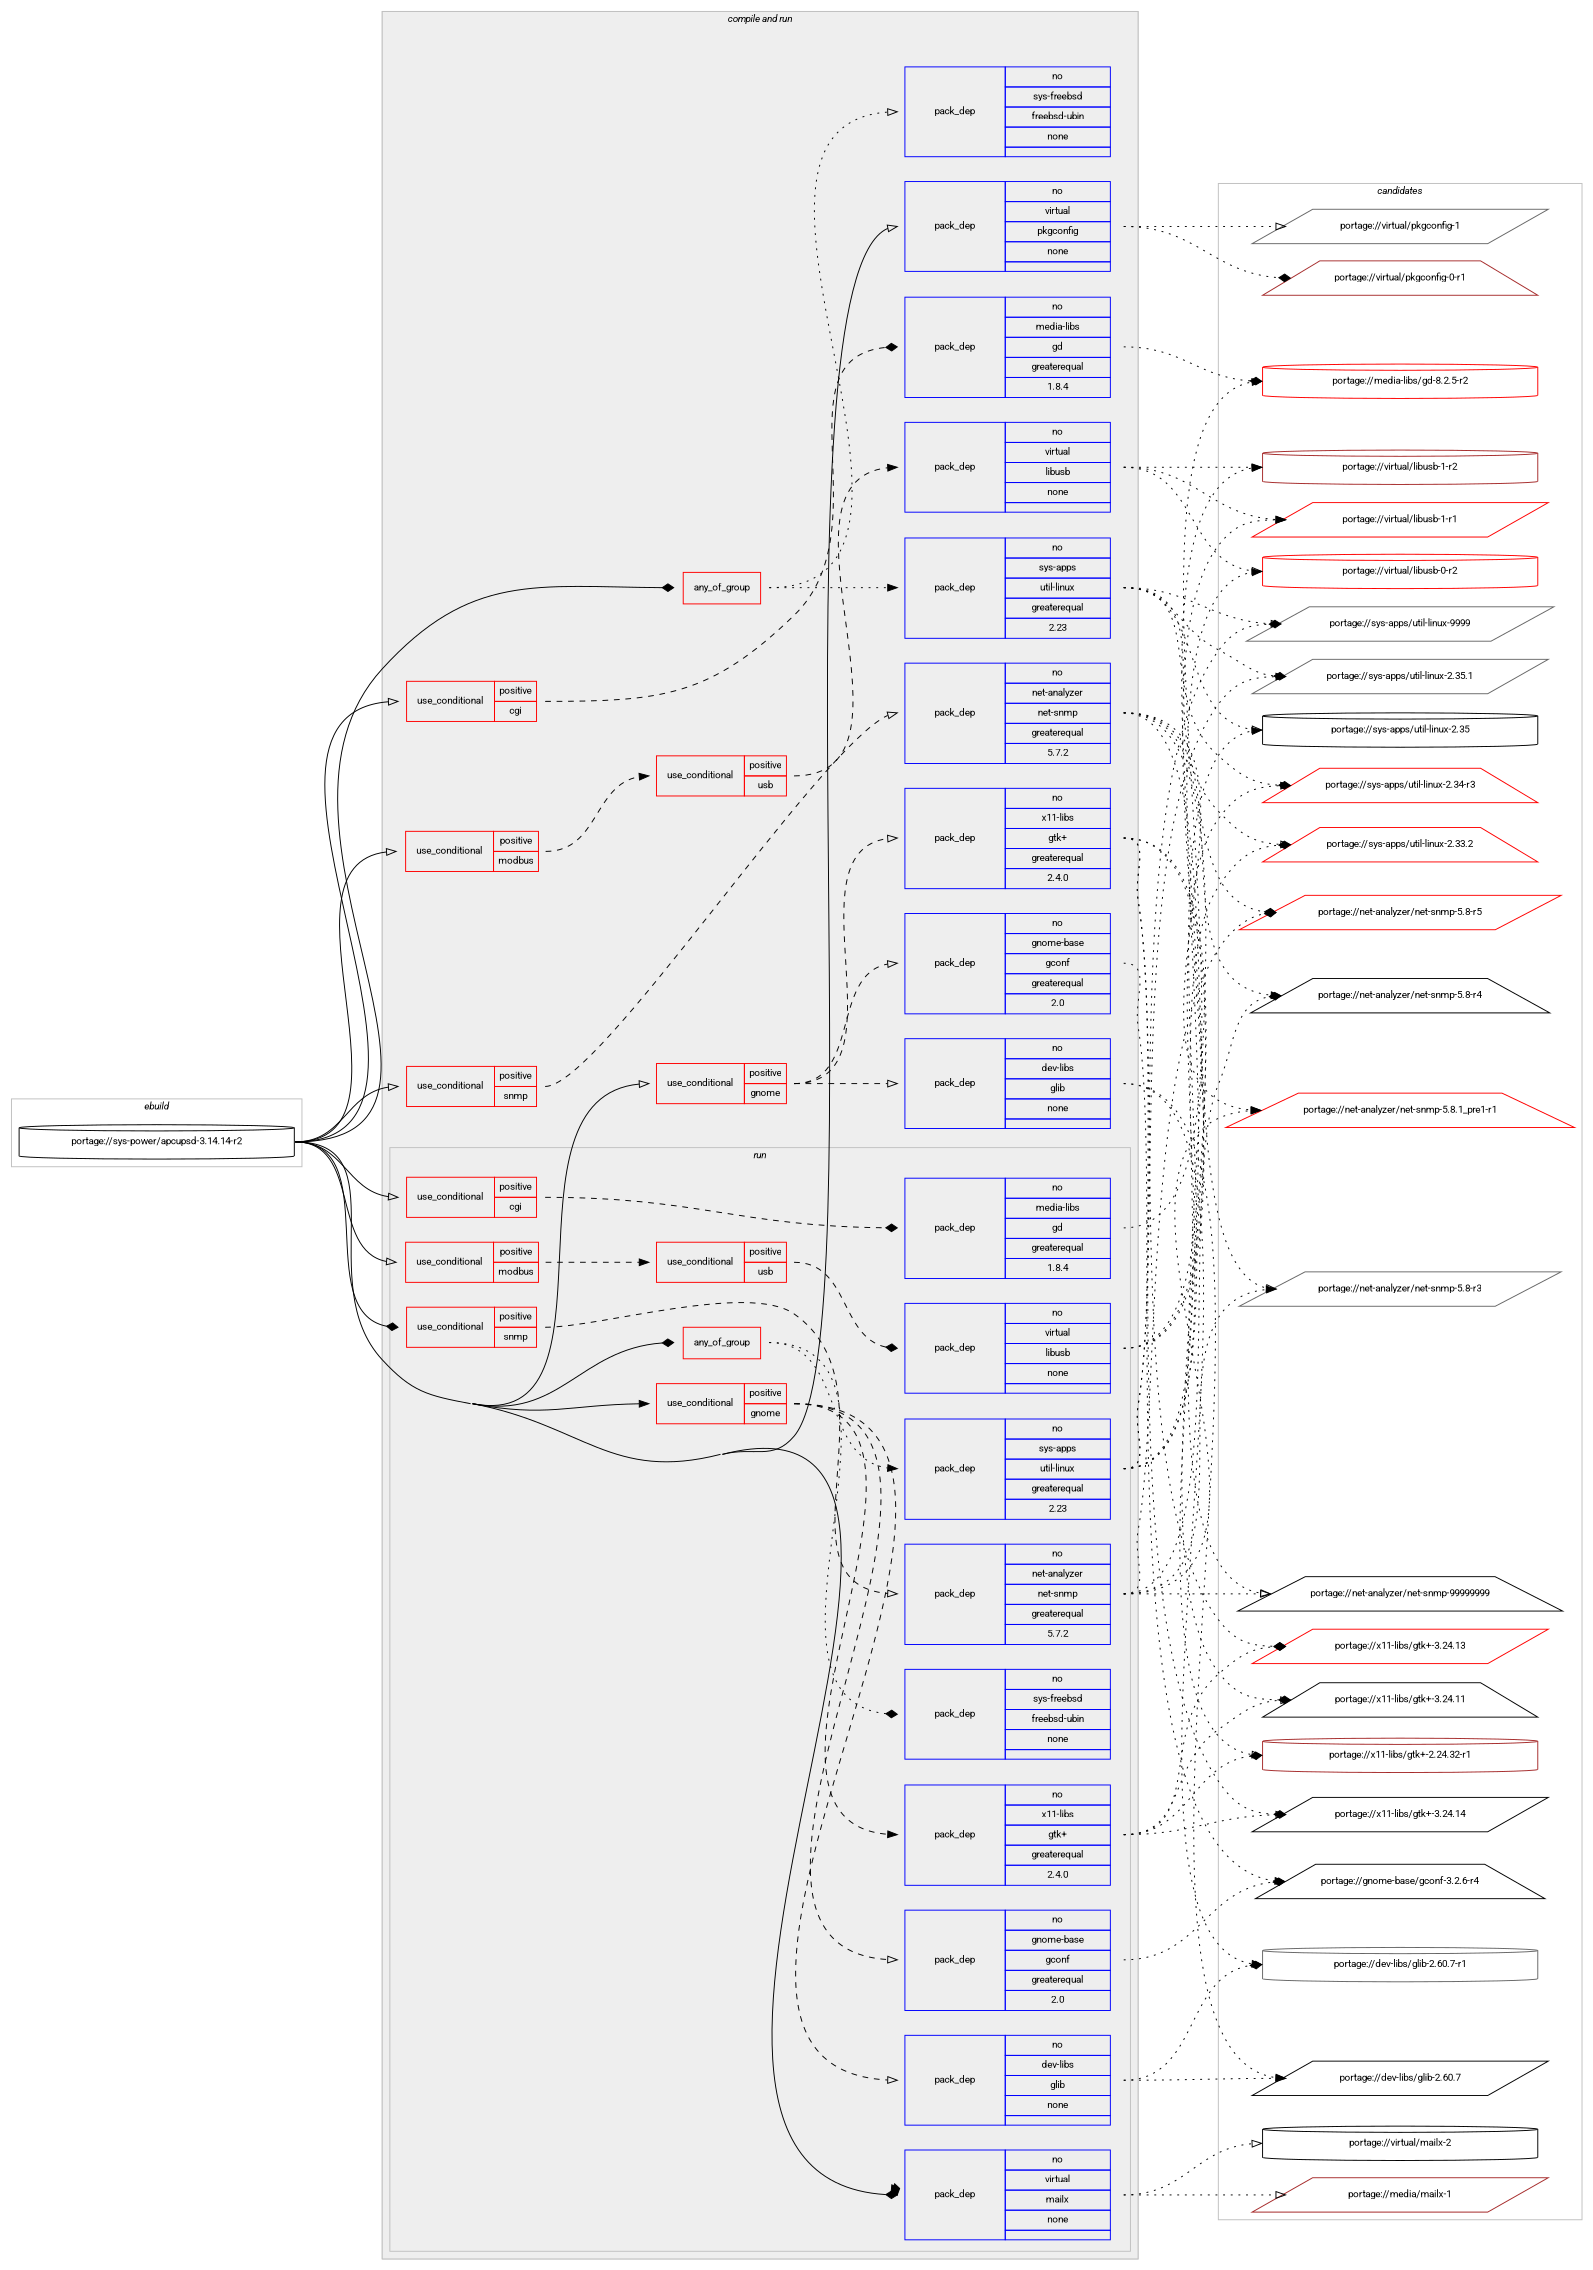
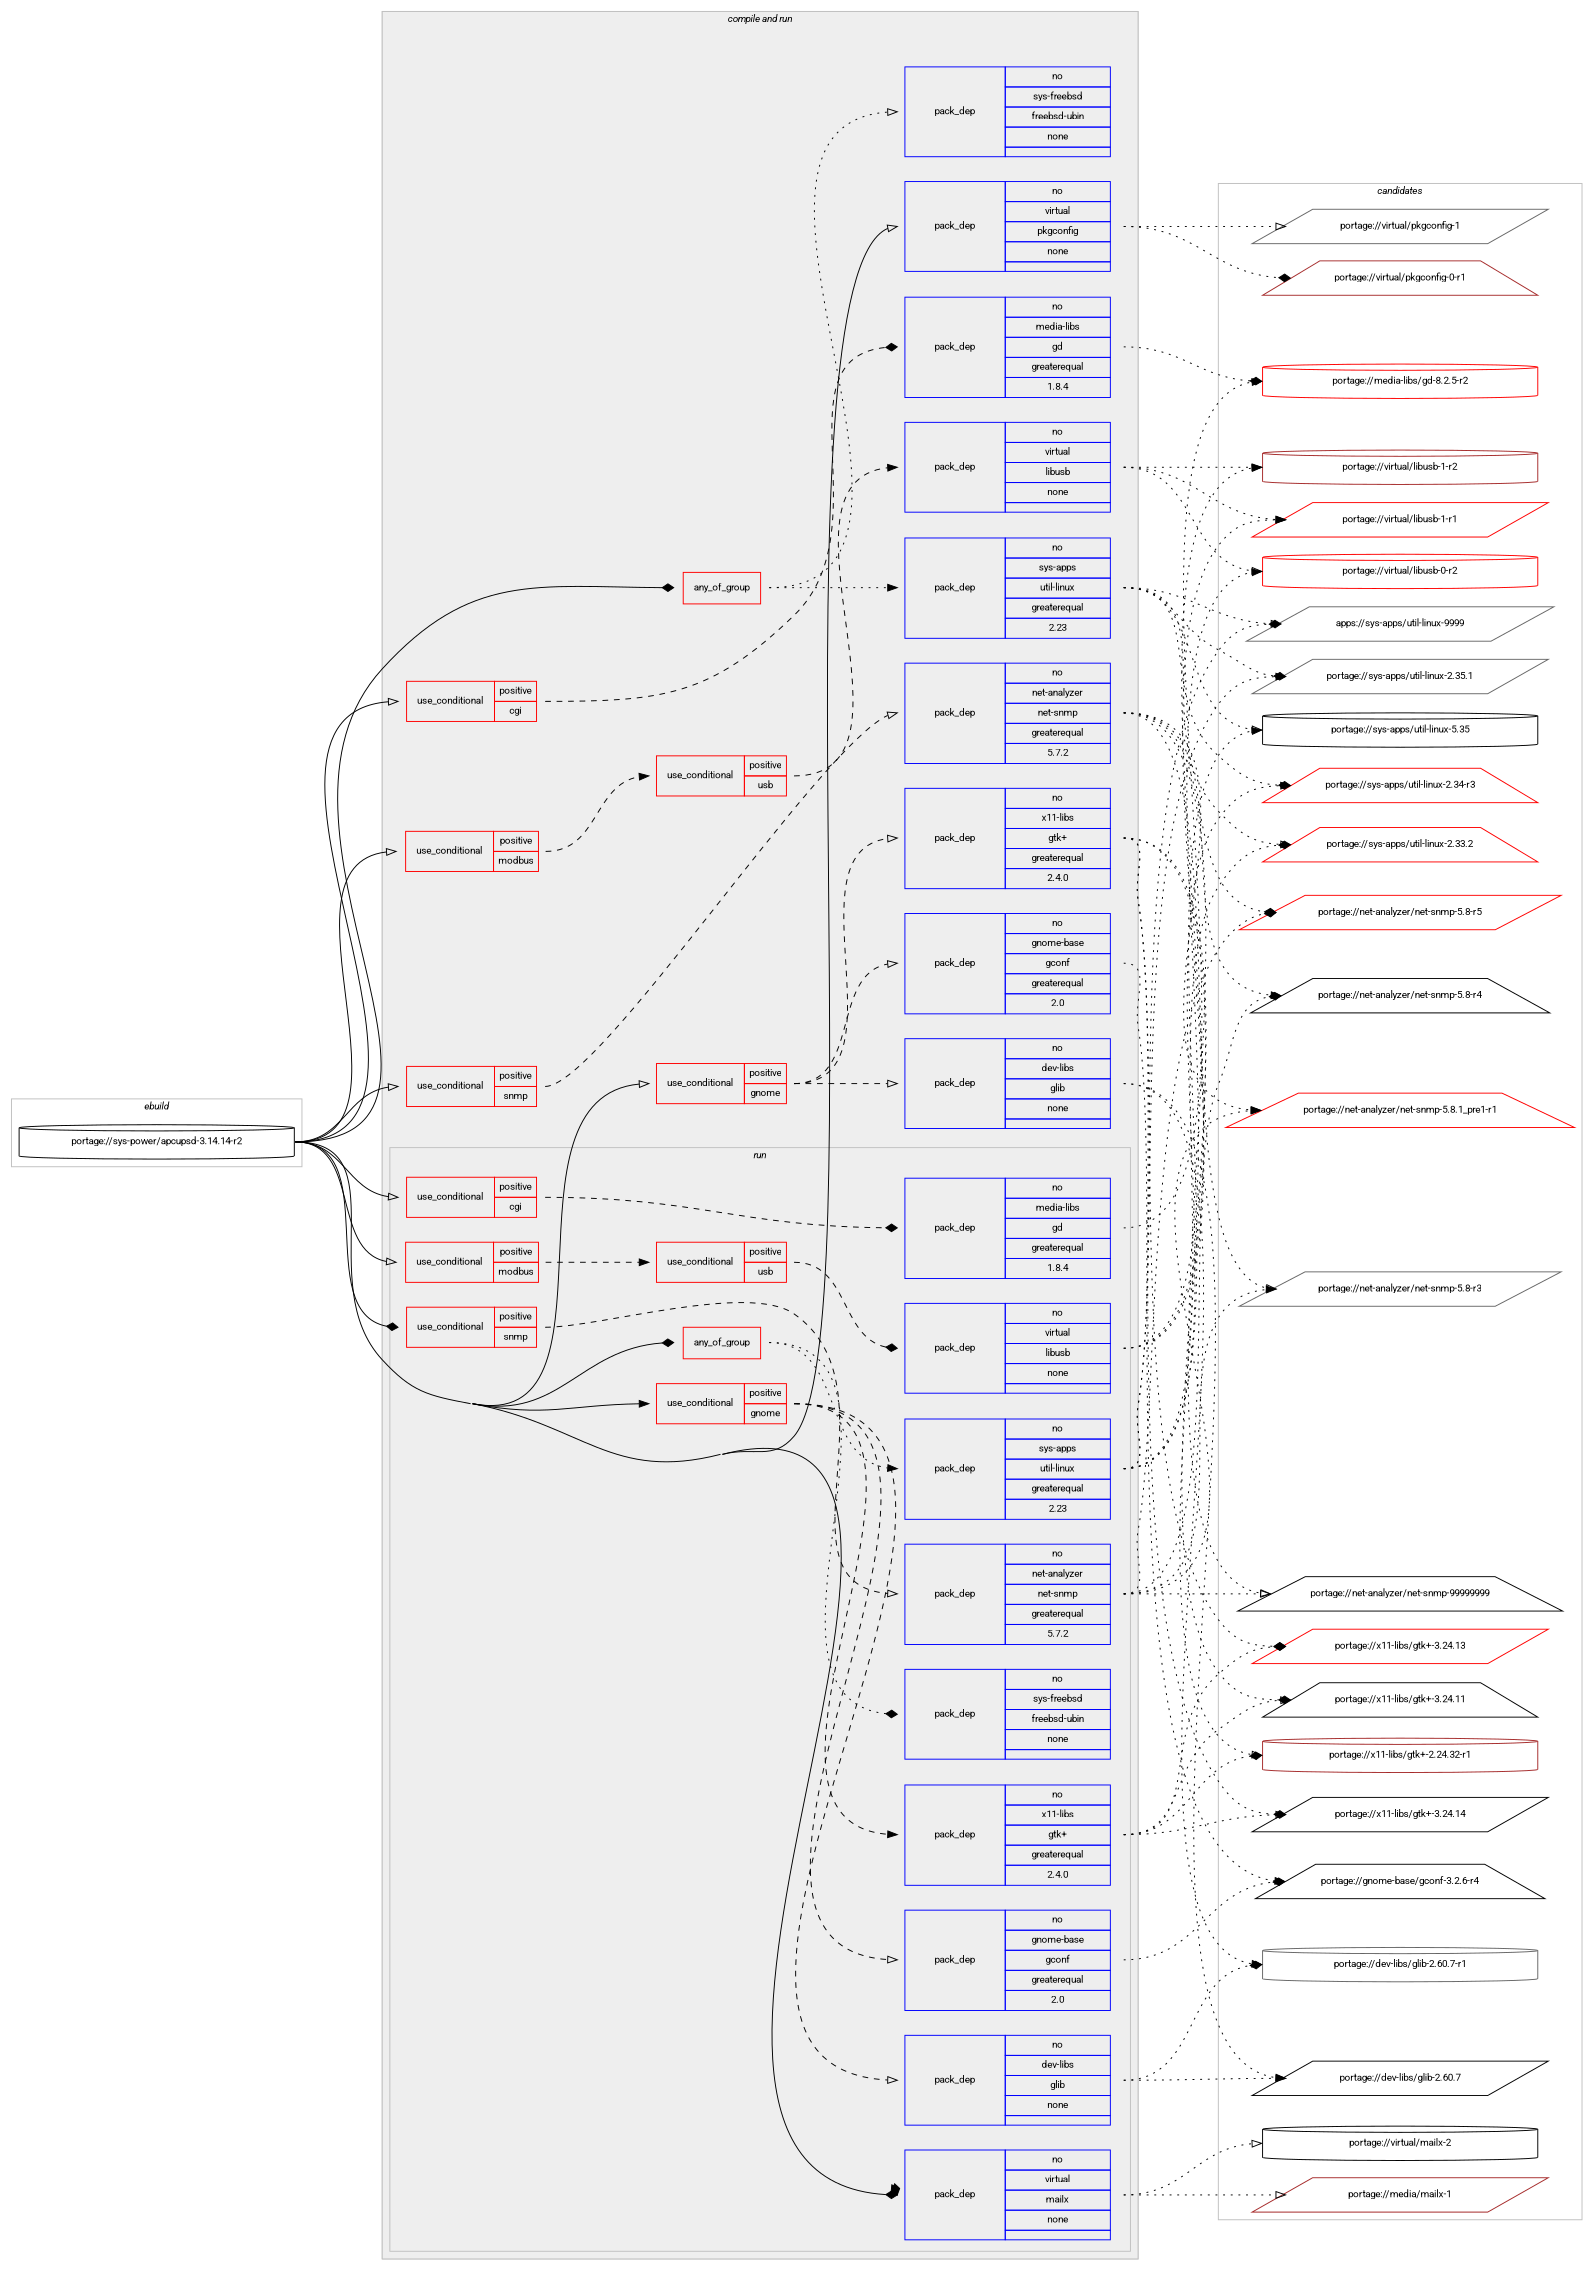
(1400, 624) -> (1400, 624)
(1400, 730) -> (1400, 730)
